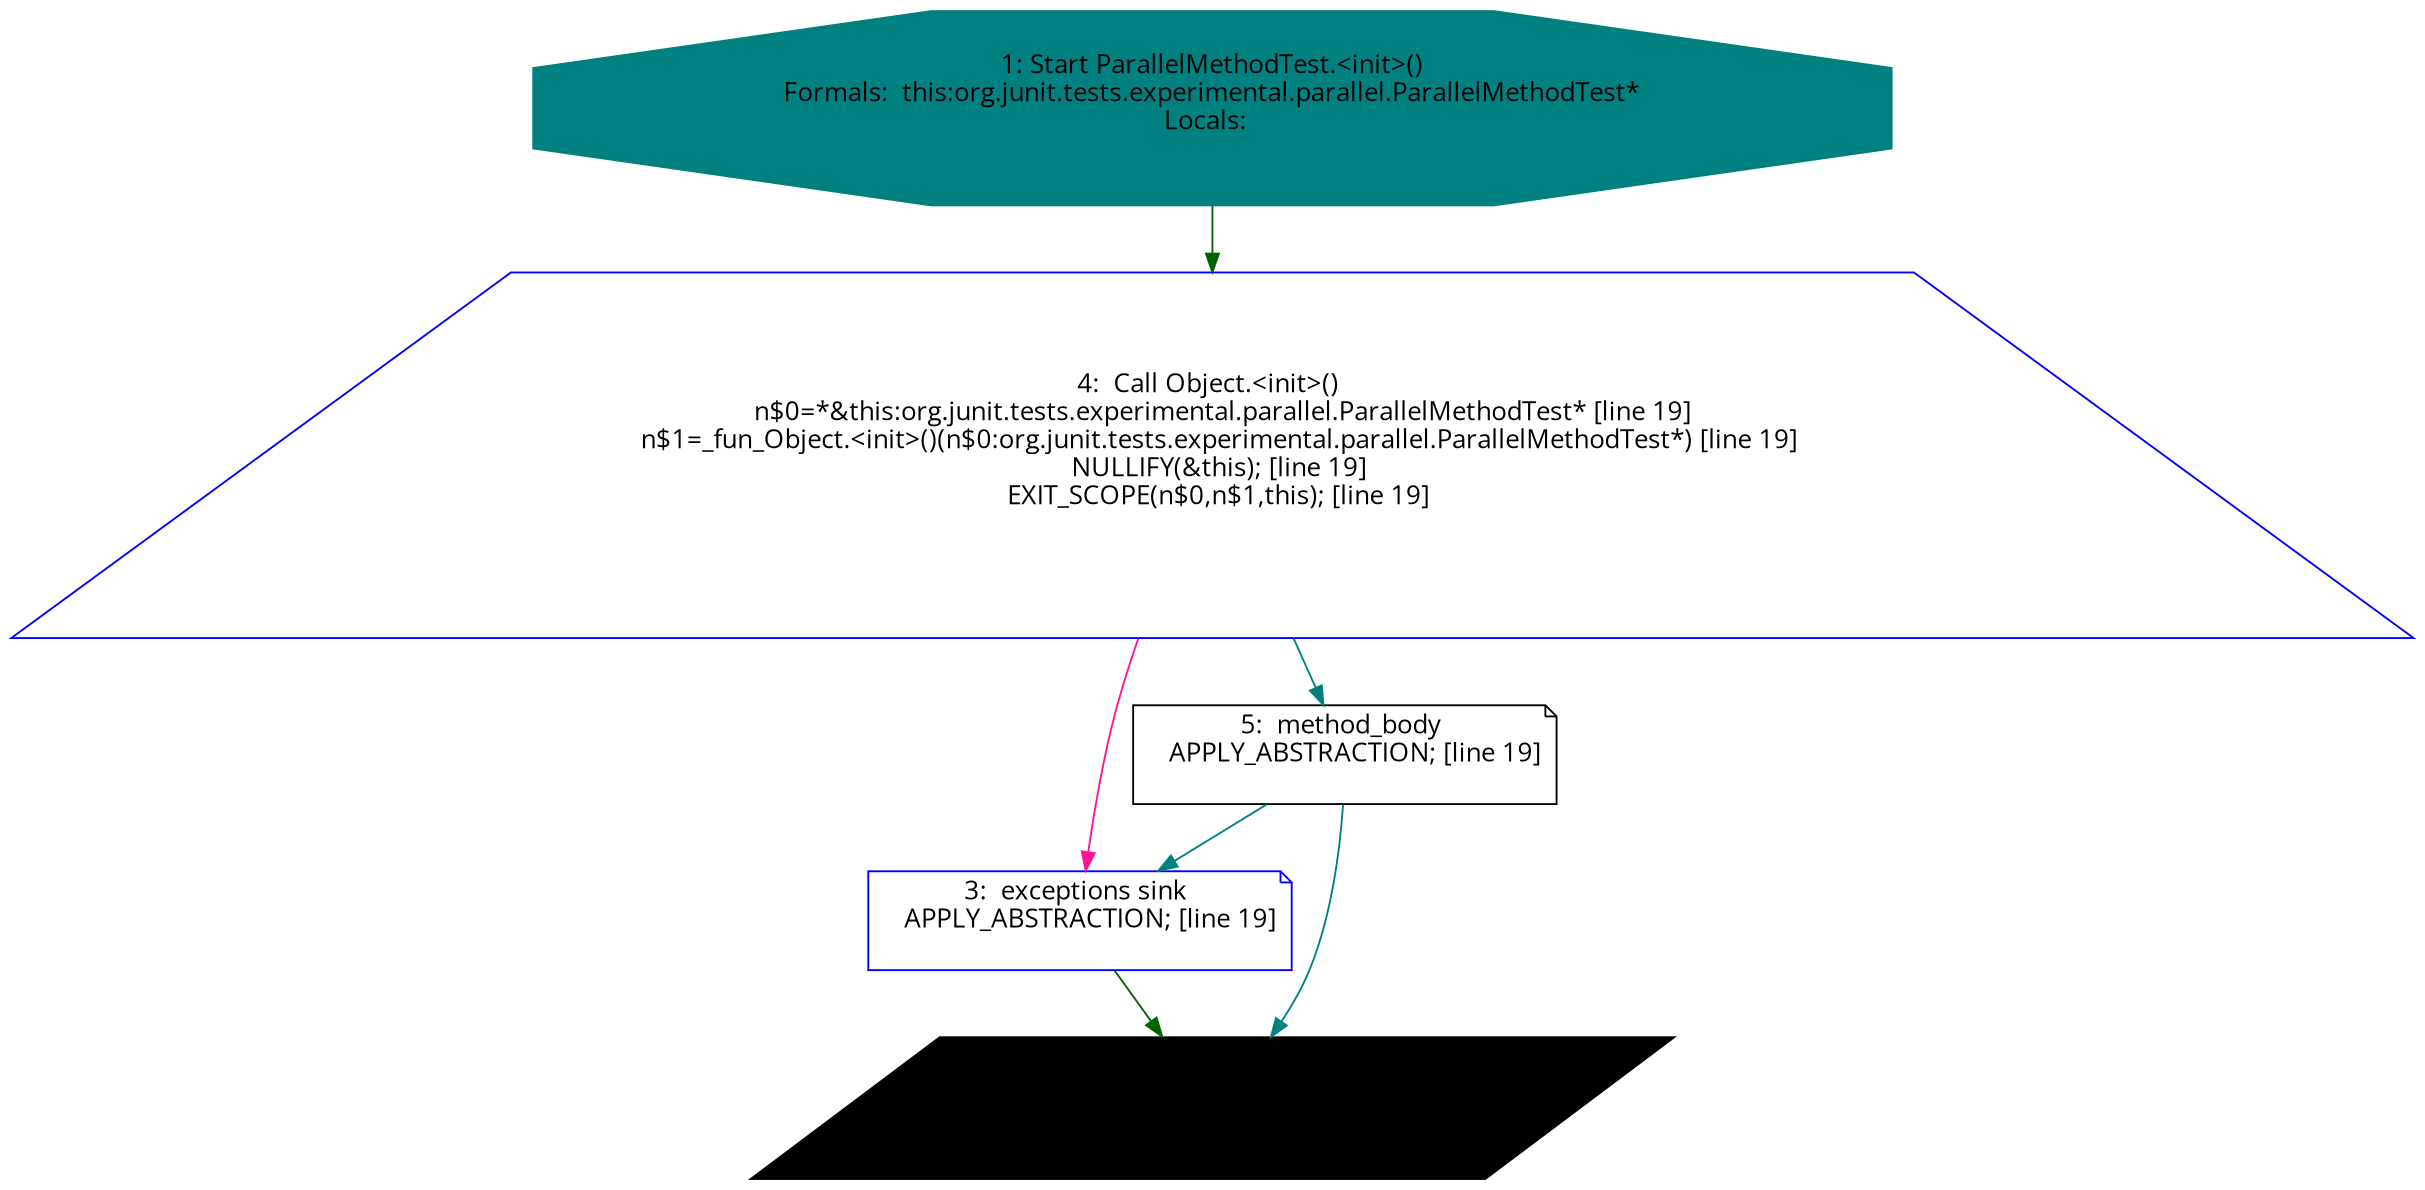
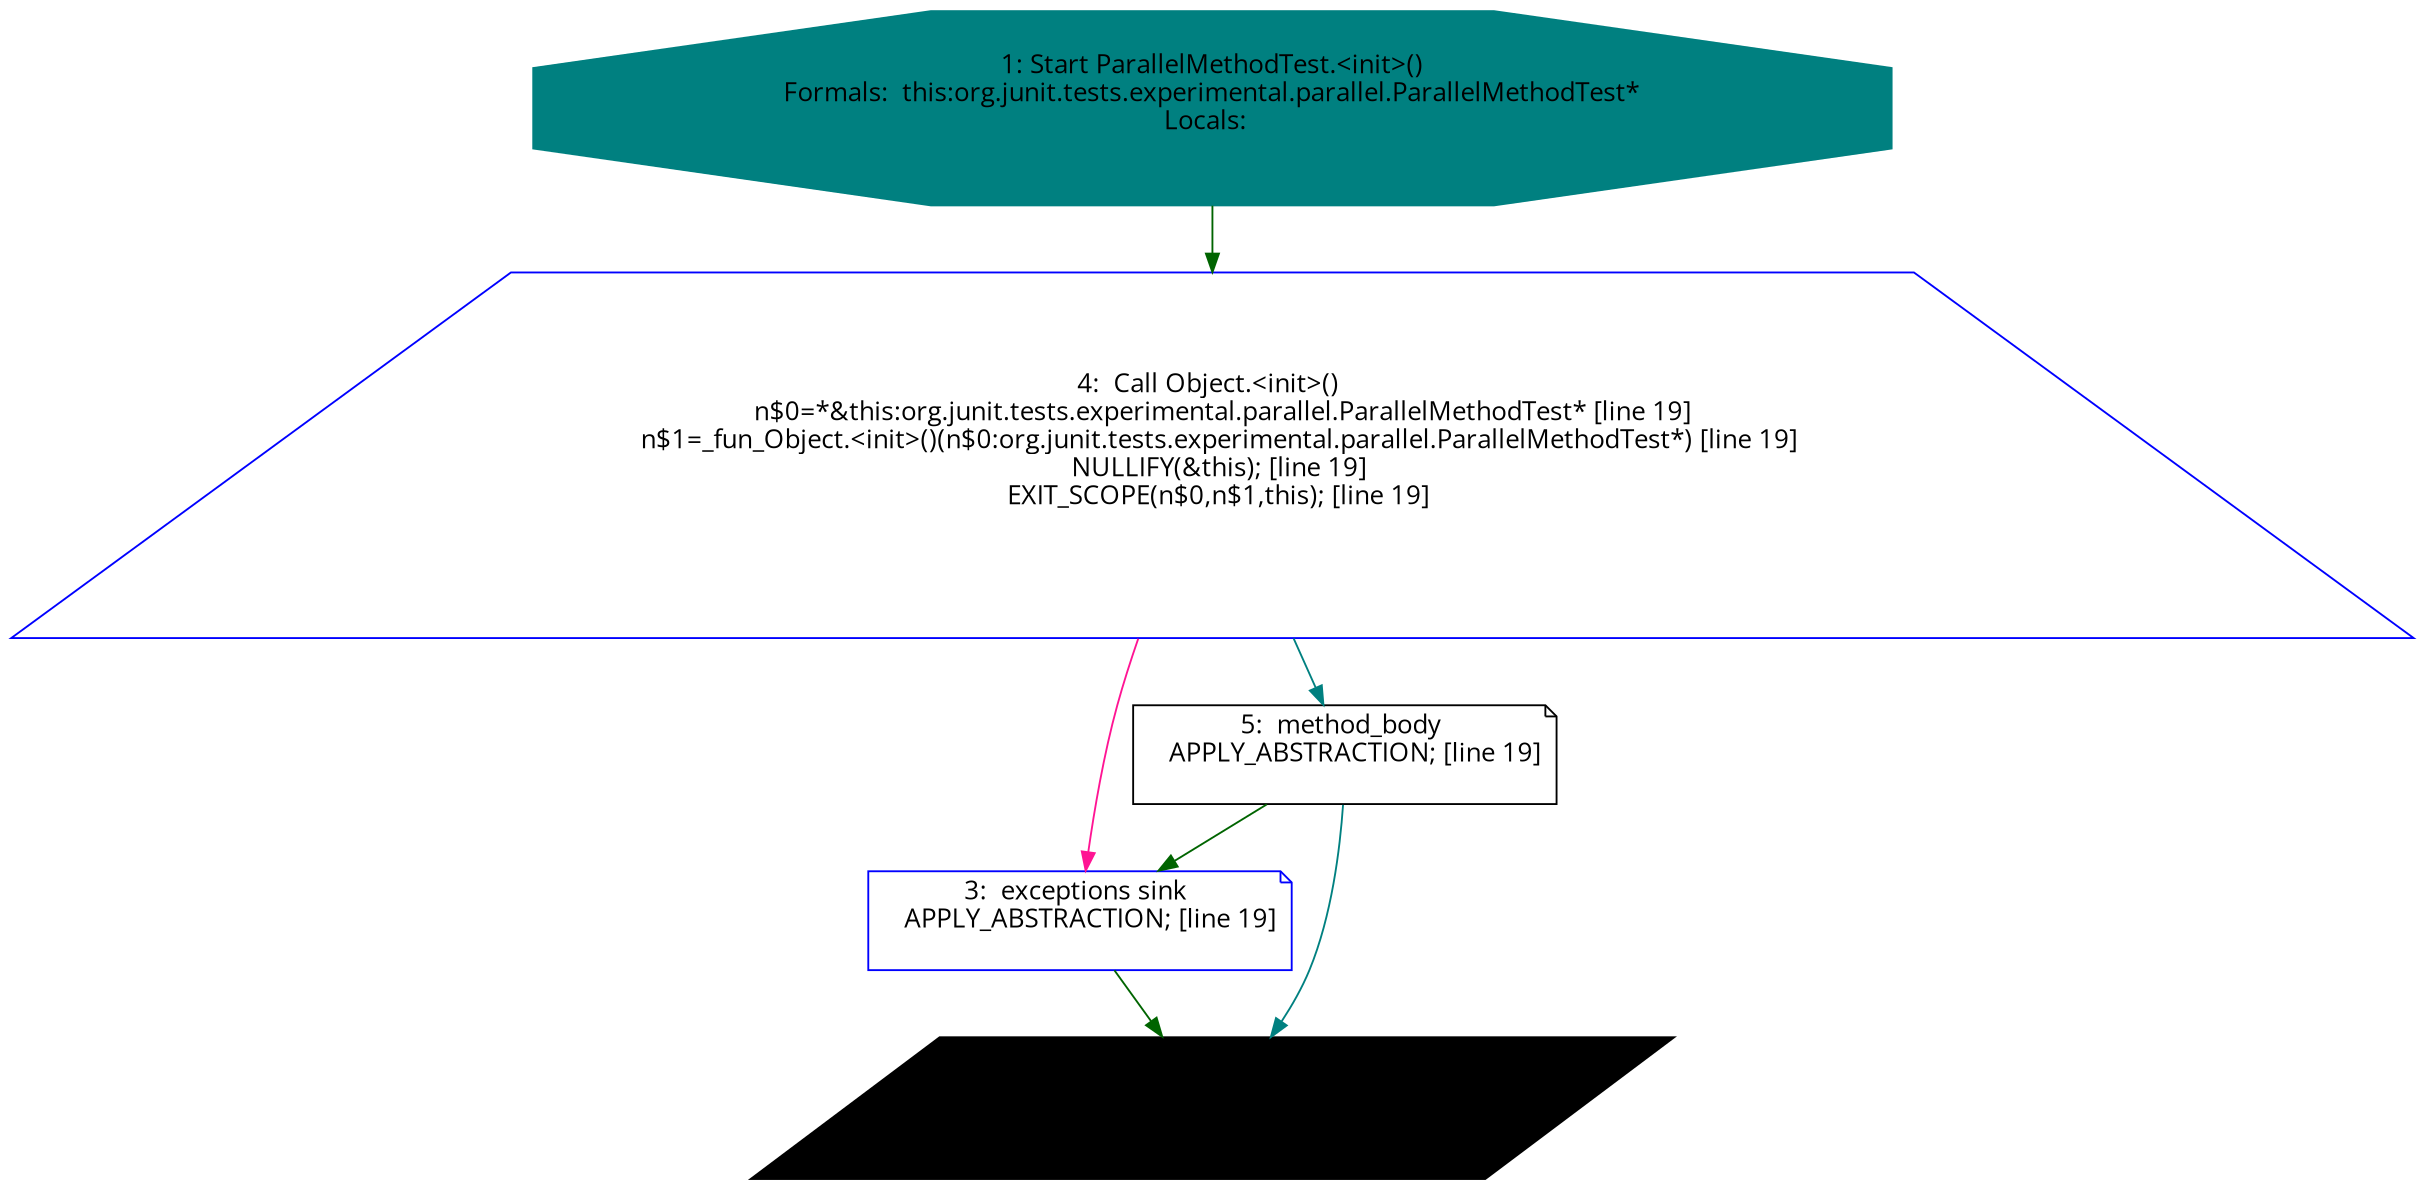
(1221, 833) -> (1221, 833)
